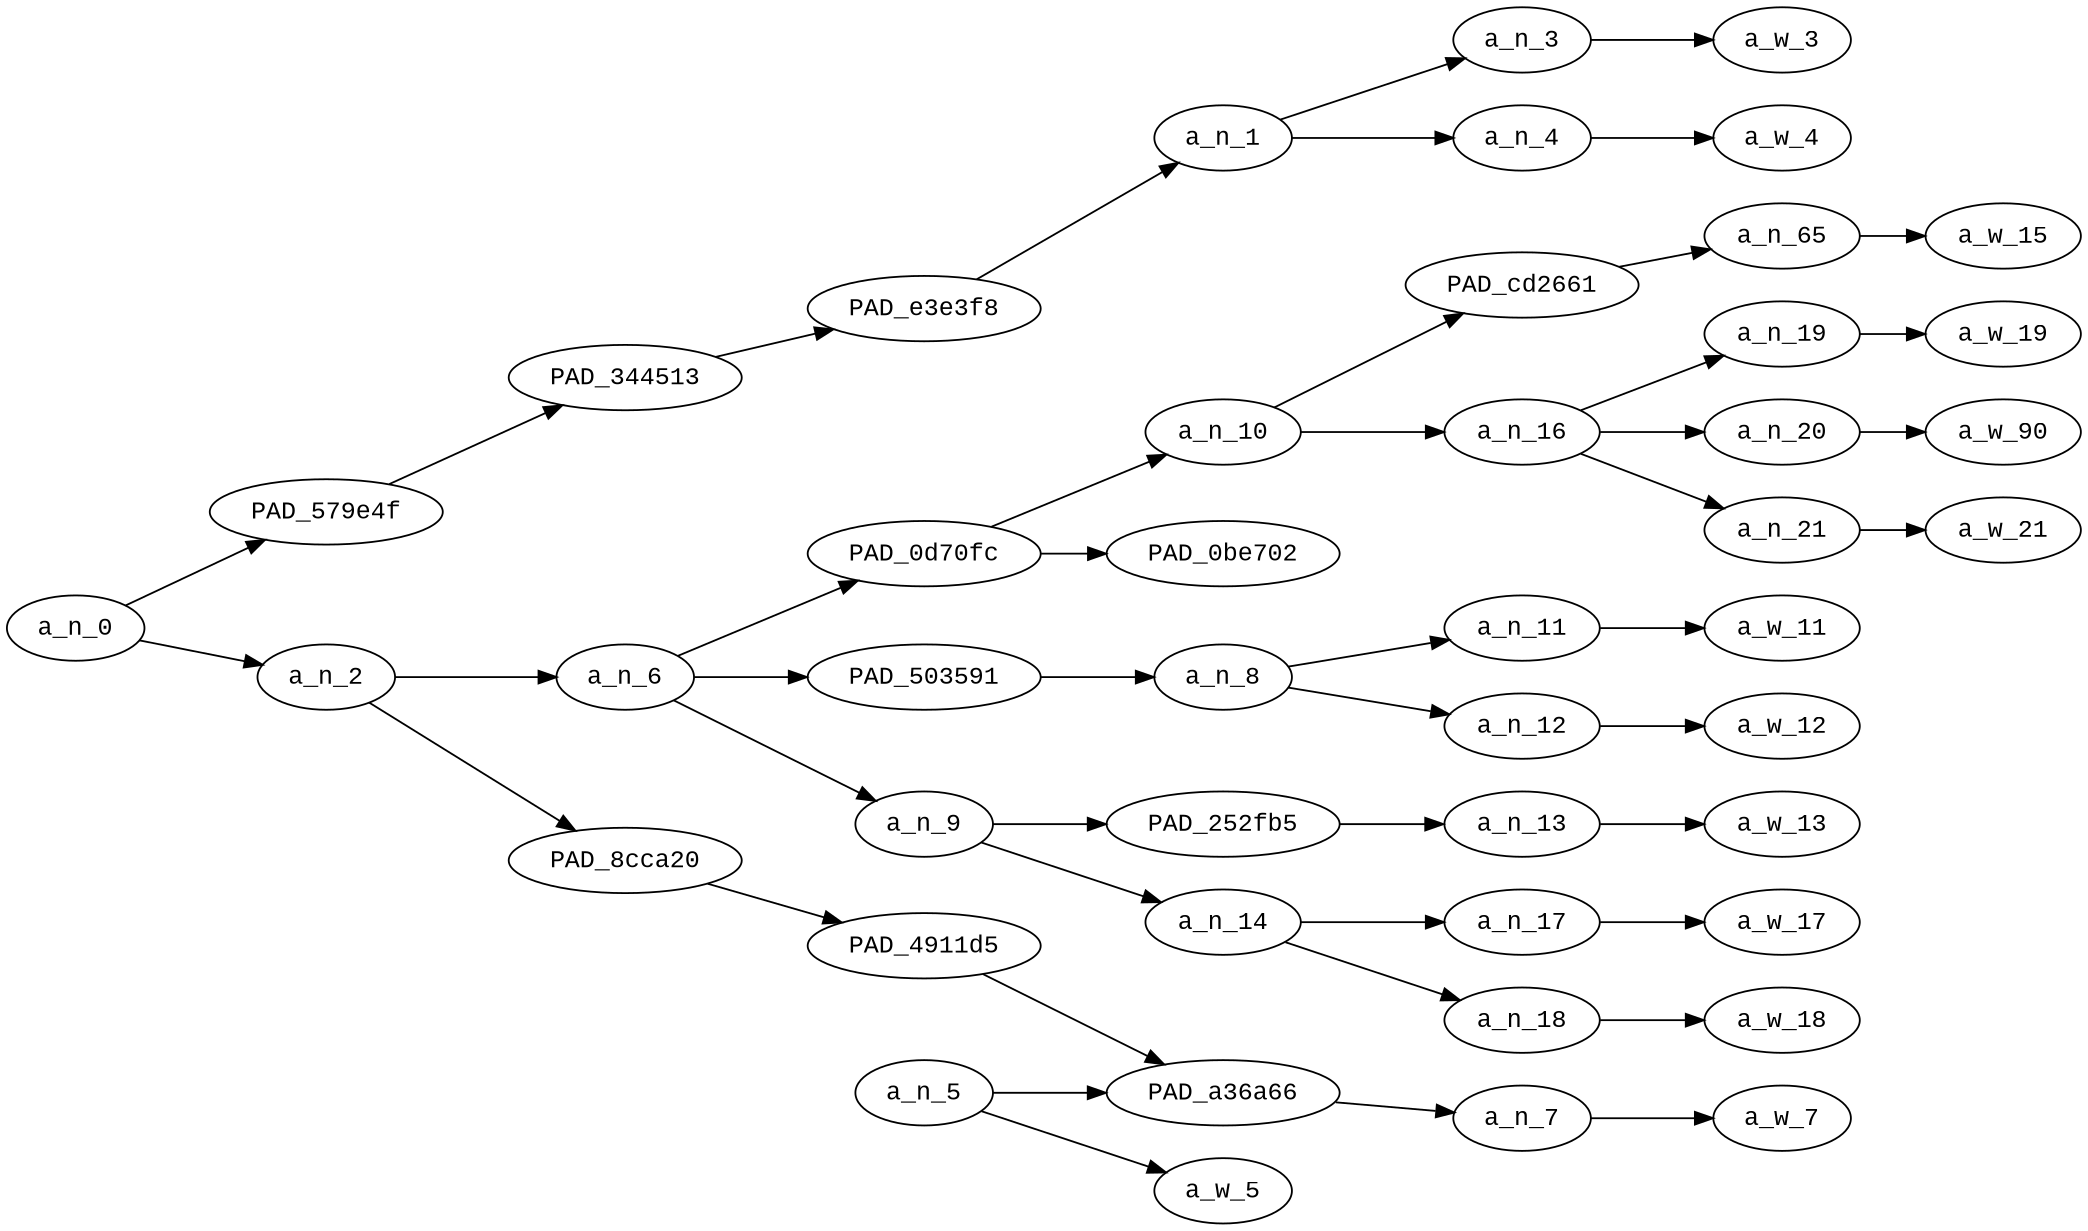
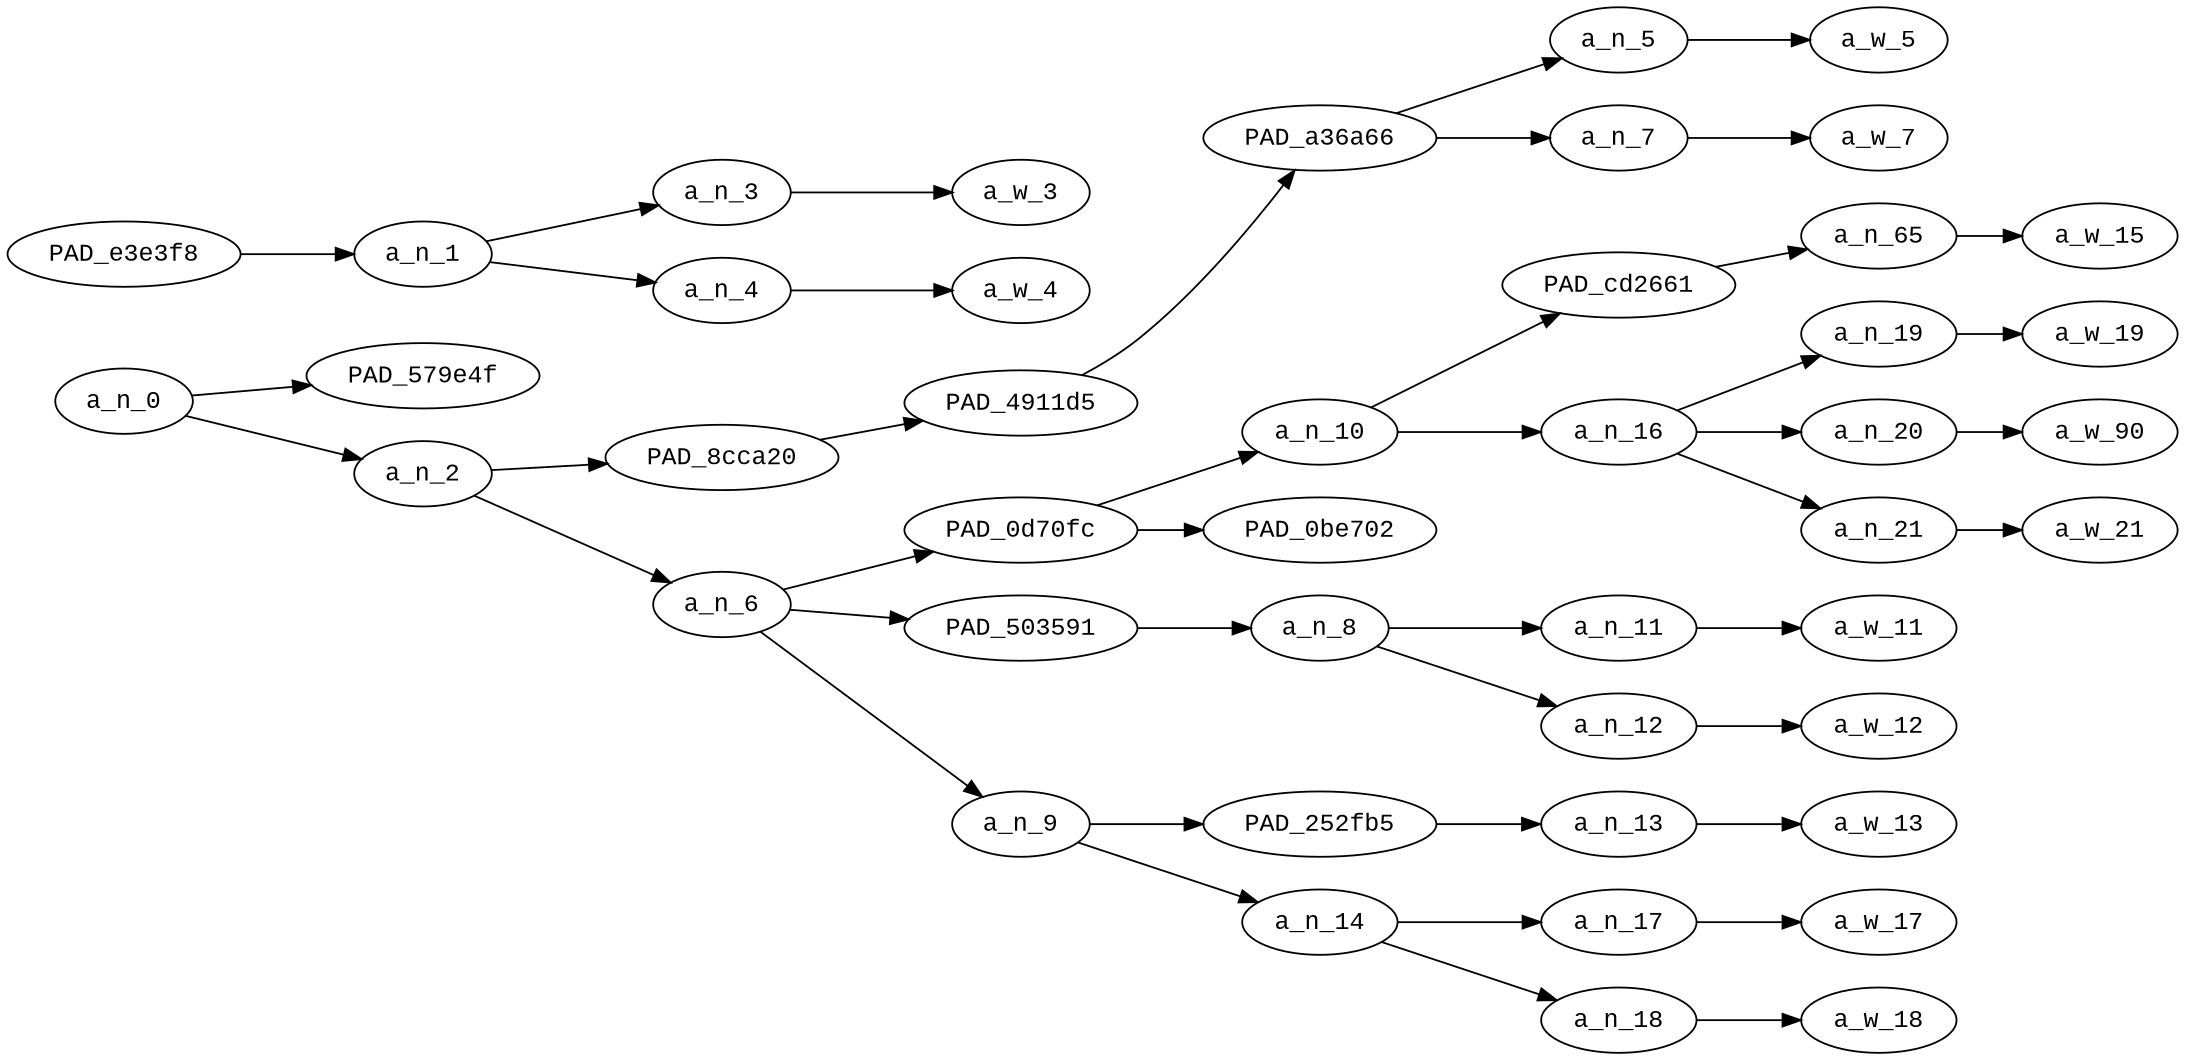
(625, 378) -> none
(1040, 1093) -> (1470, 89)
